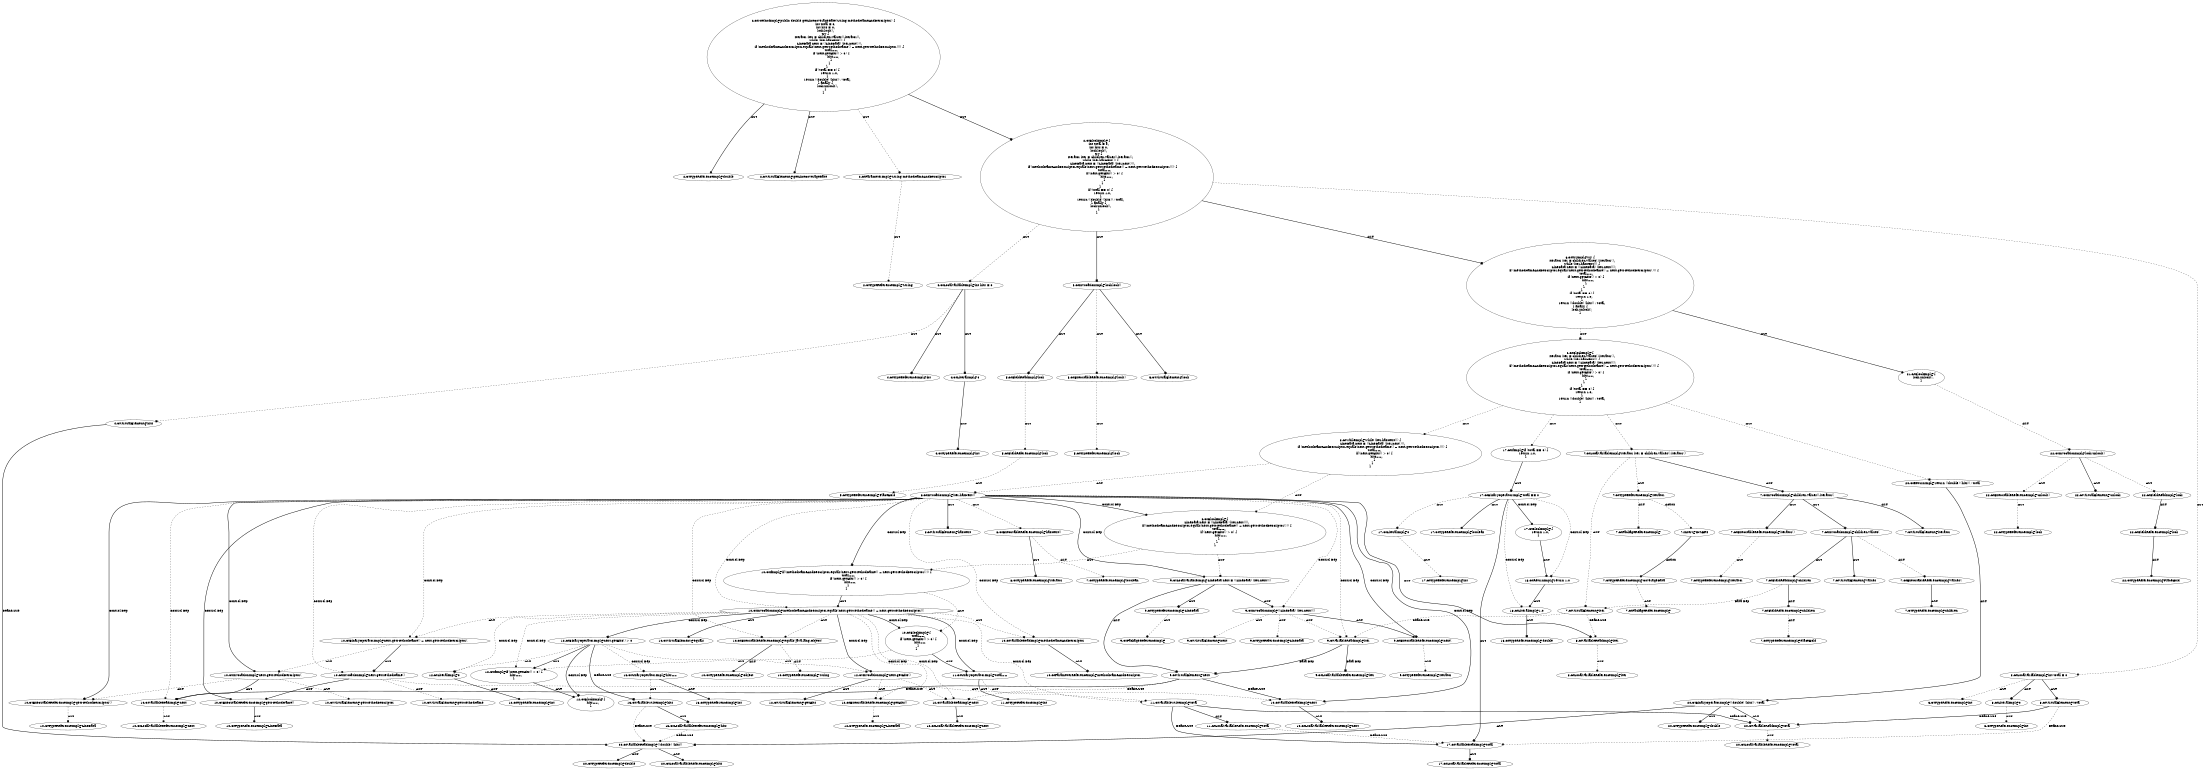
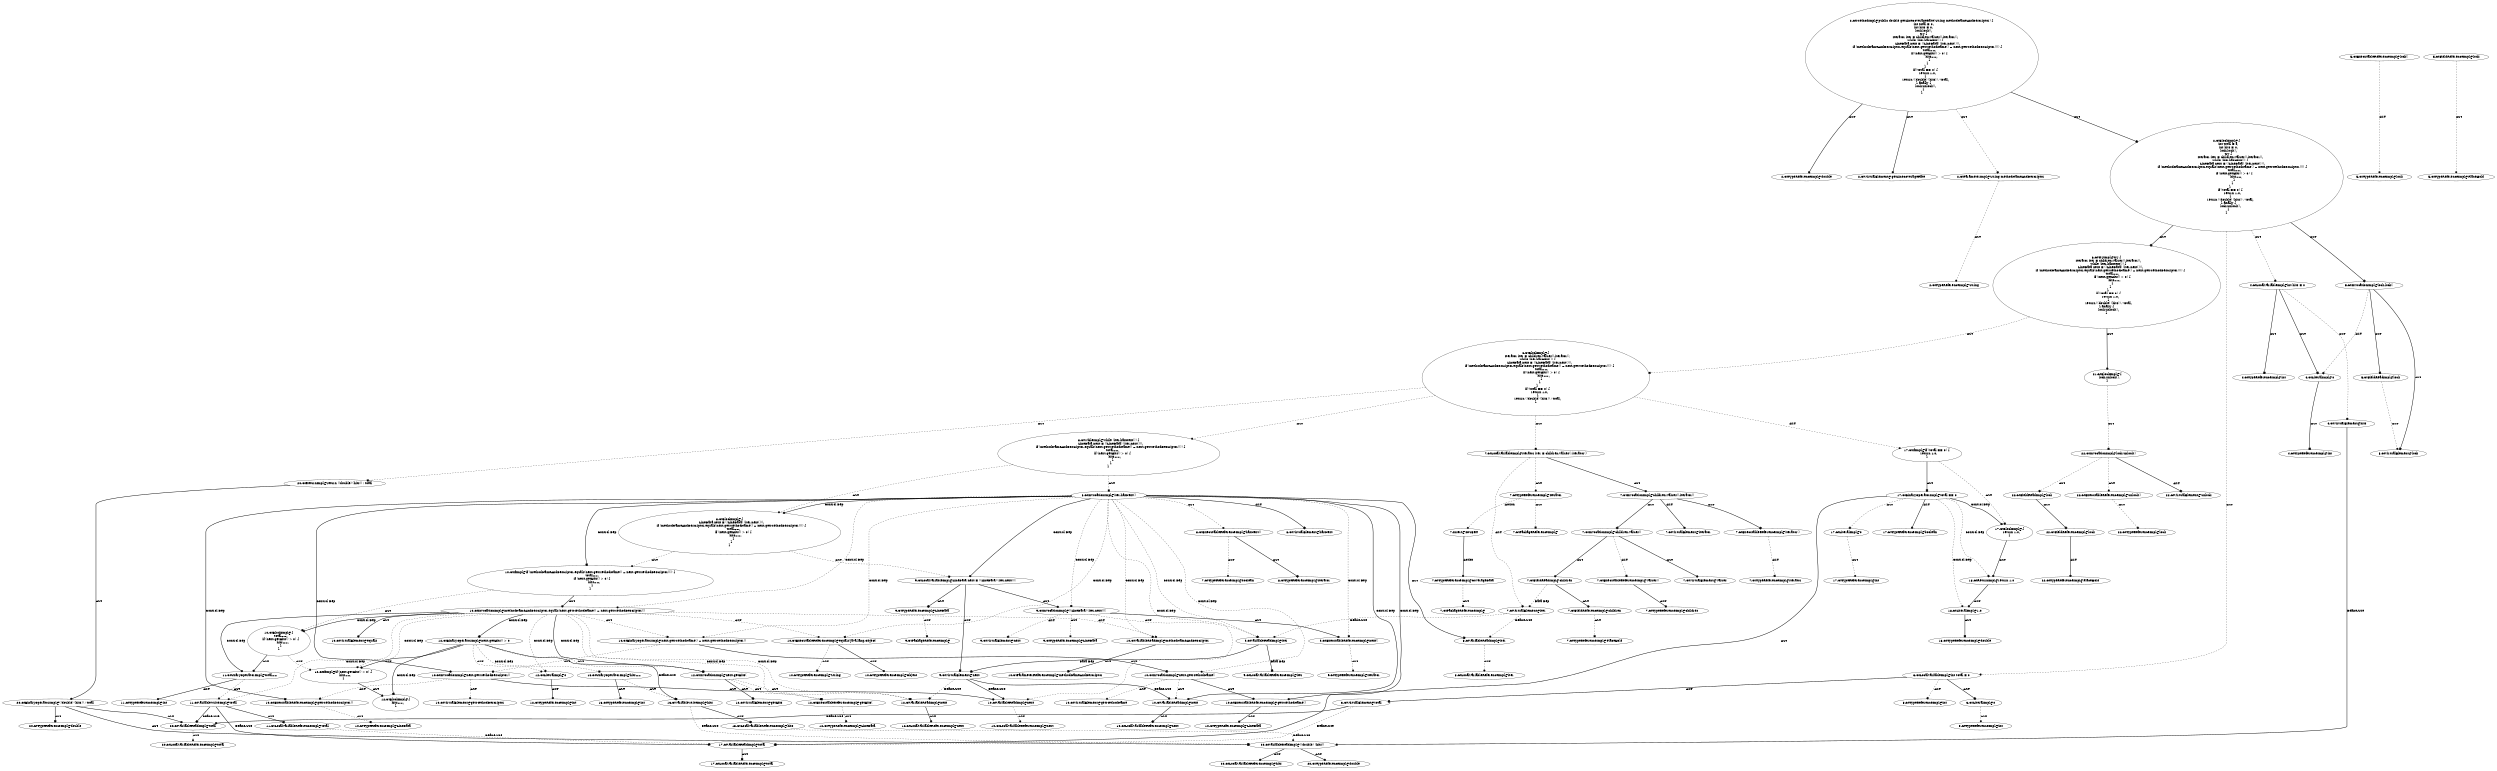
(1097, 330) -> (2354, 335)
(1025, 415) -> (2389, 415)
none -> (1975, 489)
(1341, 510) -> (1309, 502)
